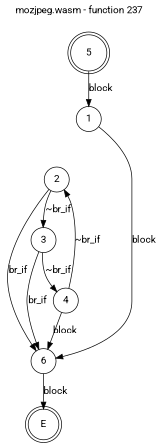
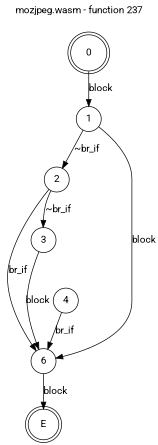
(89, 53) -> (89, 53)
(75, 242) -> (74, 146)
(44, 271) -> none
(38, 301) -> (38, 301)
(65, 331) -> (65, 331)
